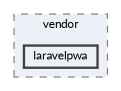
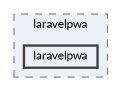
(61, 25) -> (61, 25)
